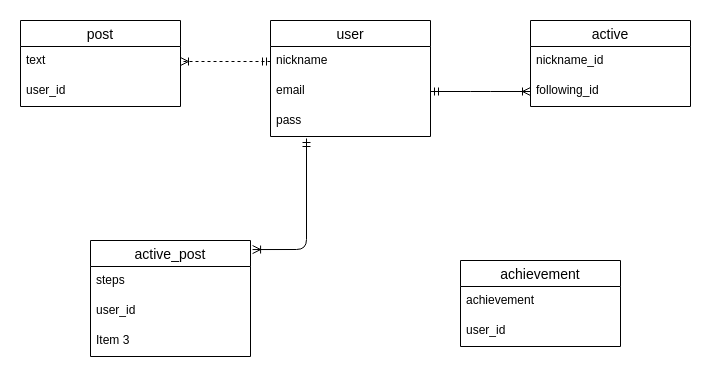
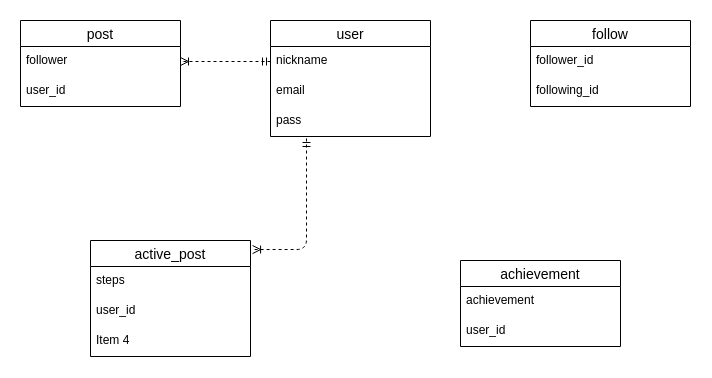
(610, 34) -> (610, 34)
(39, 60) -> (50, 60)
(570, 60) -> (568, 60)
(480, 92) -> none
(307, 215) -> (307, 215)
(115, 340) -> (115, 340)
